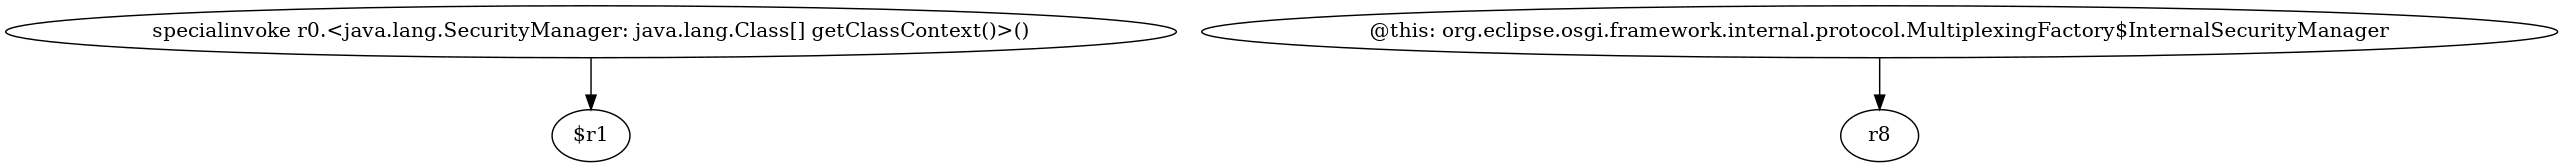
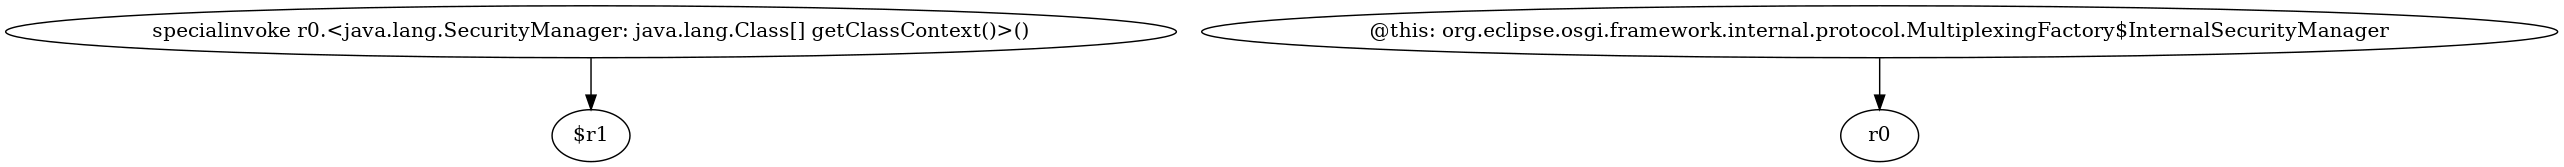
(1880, 136) -> (1880, 136)
